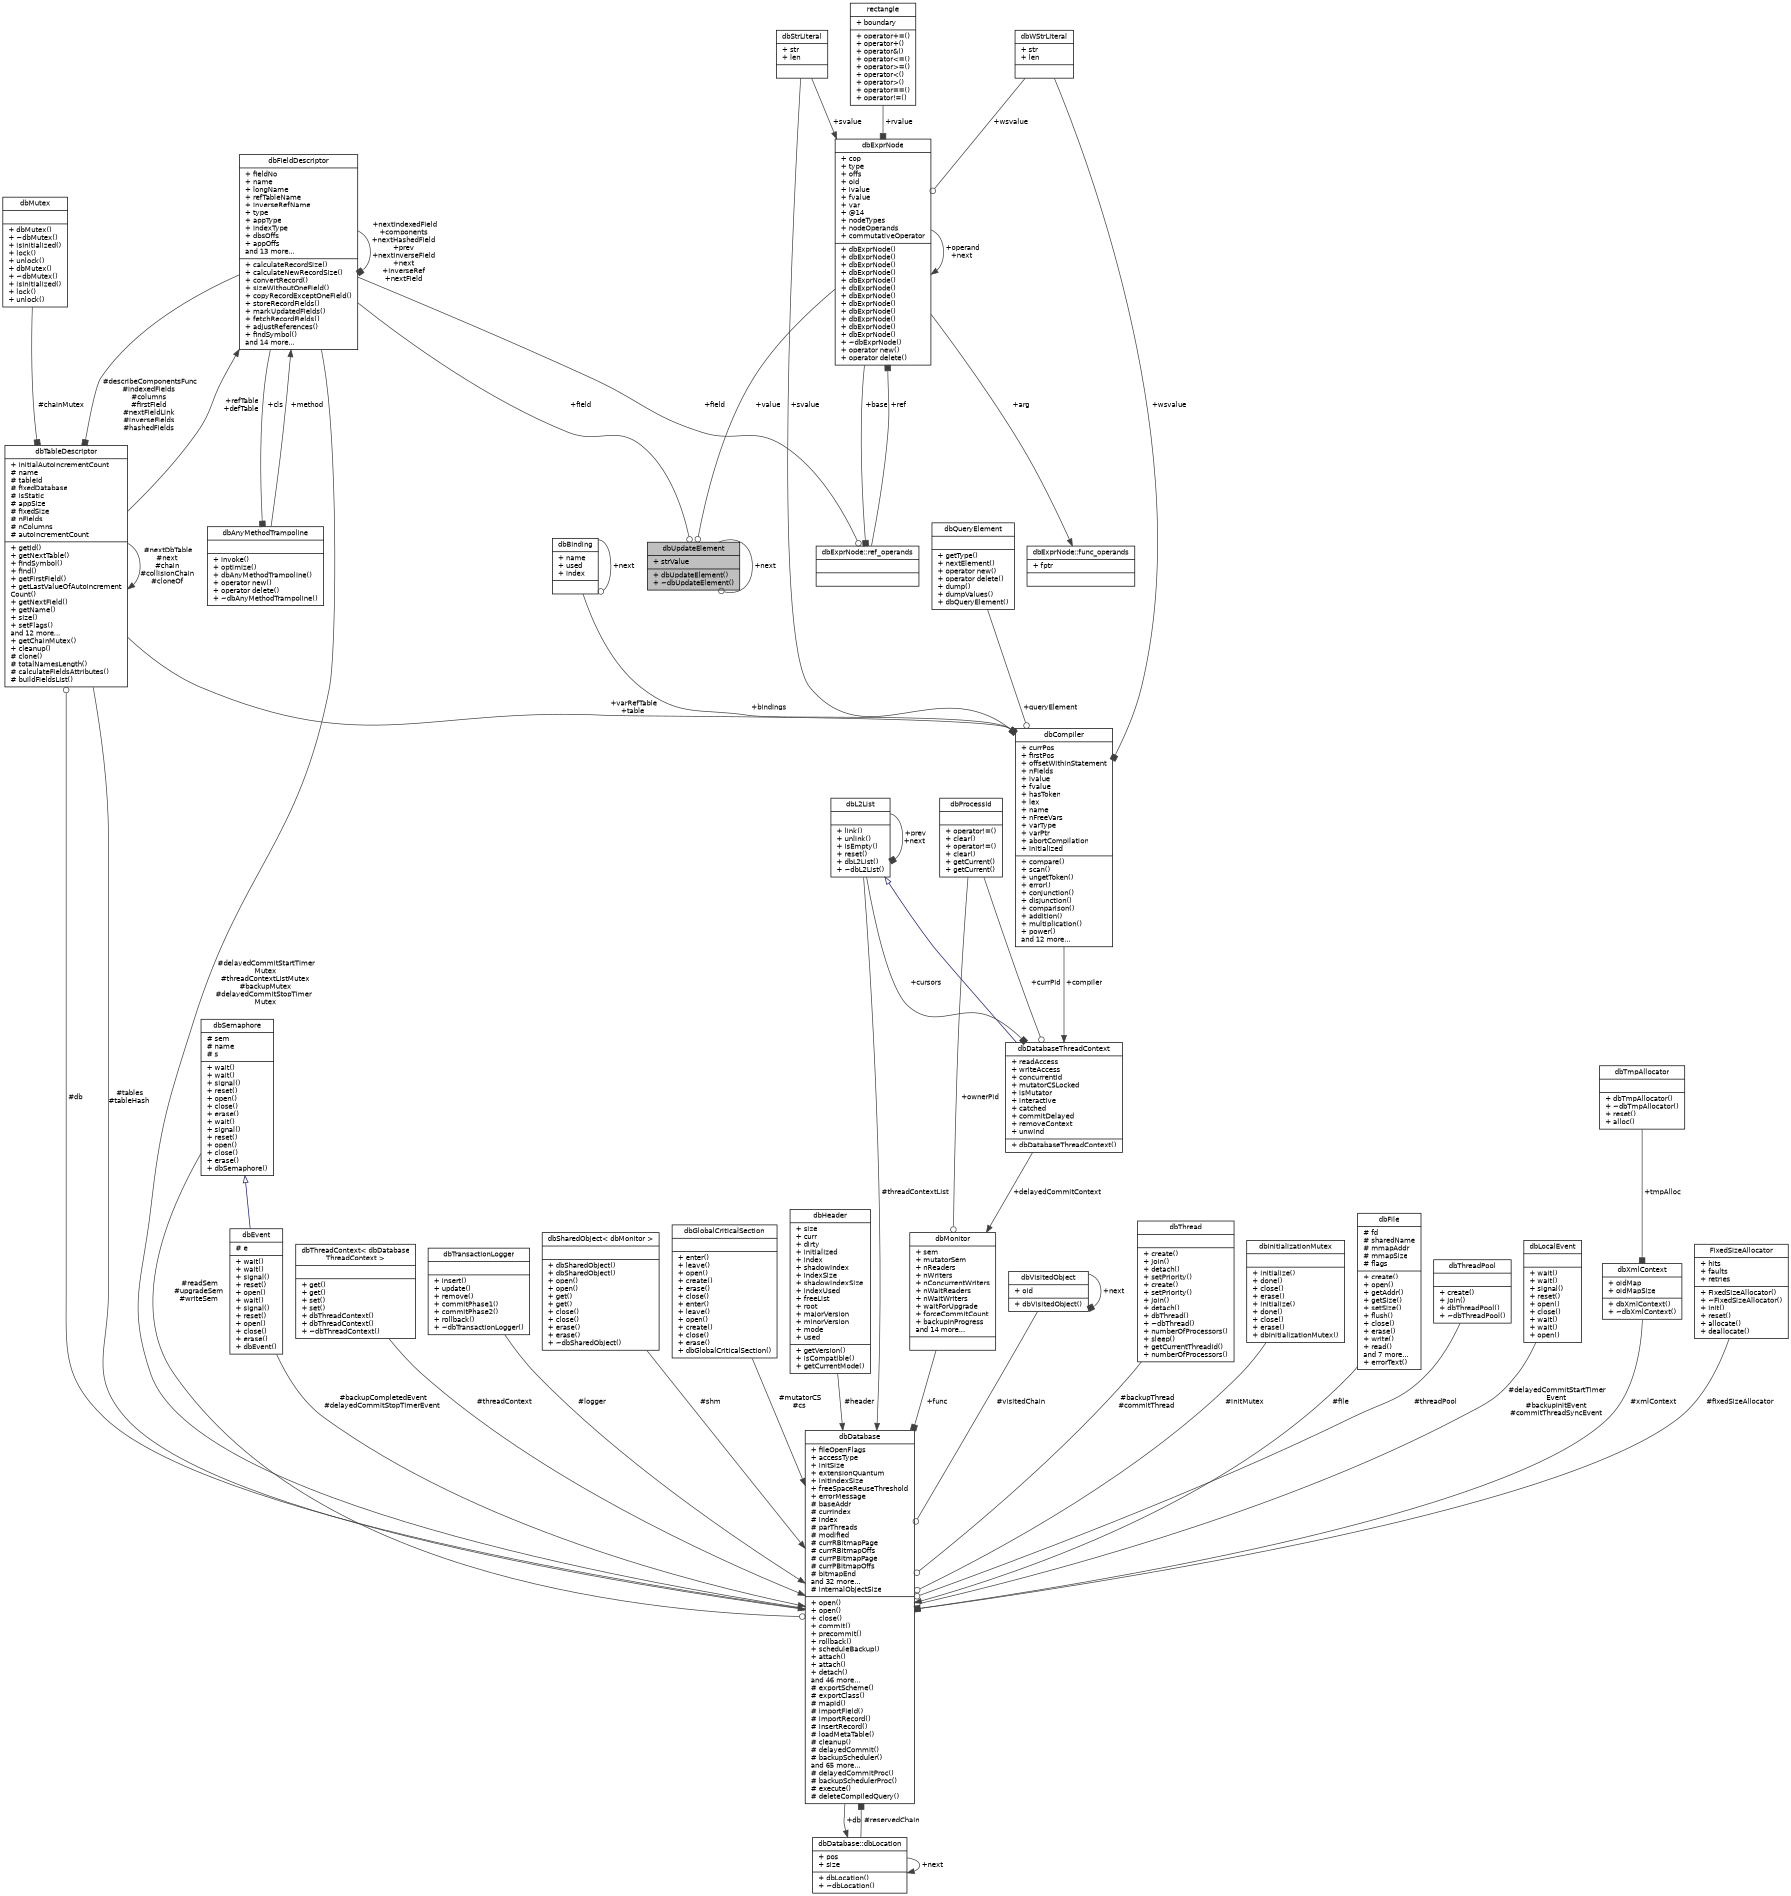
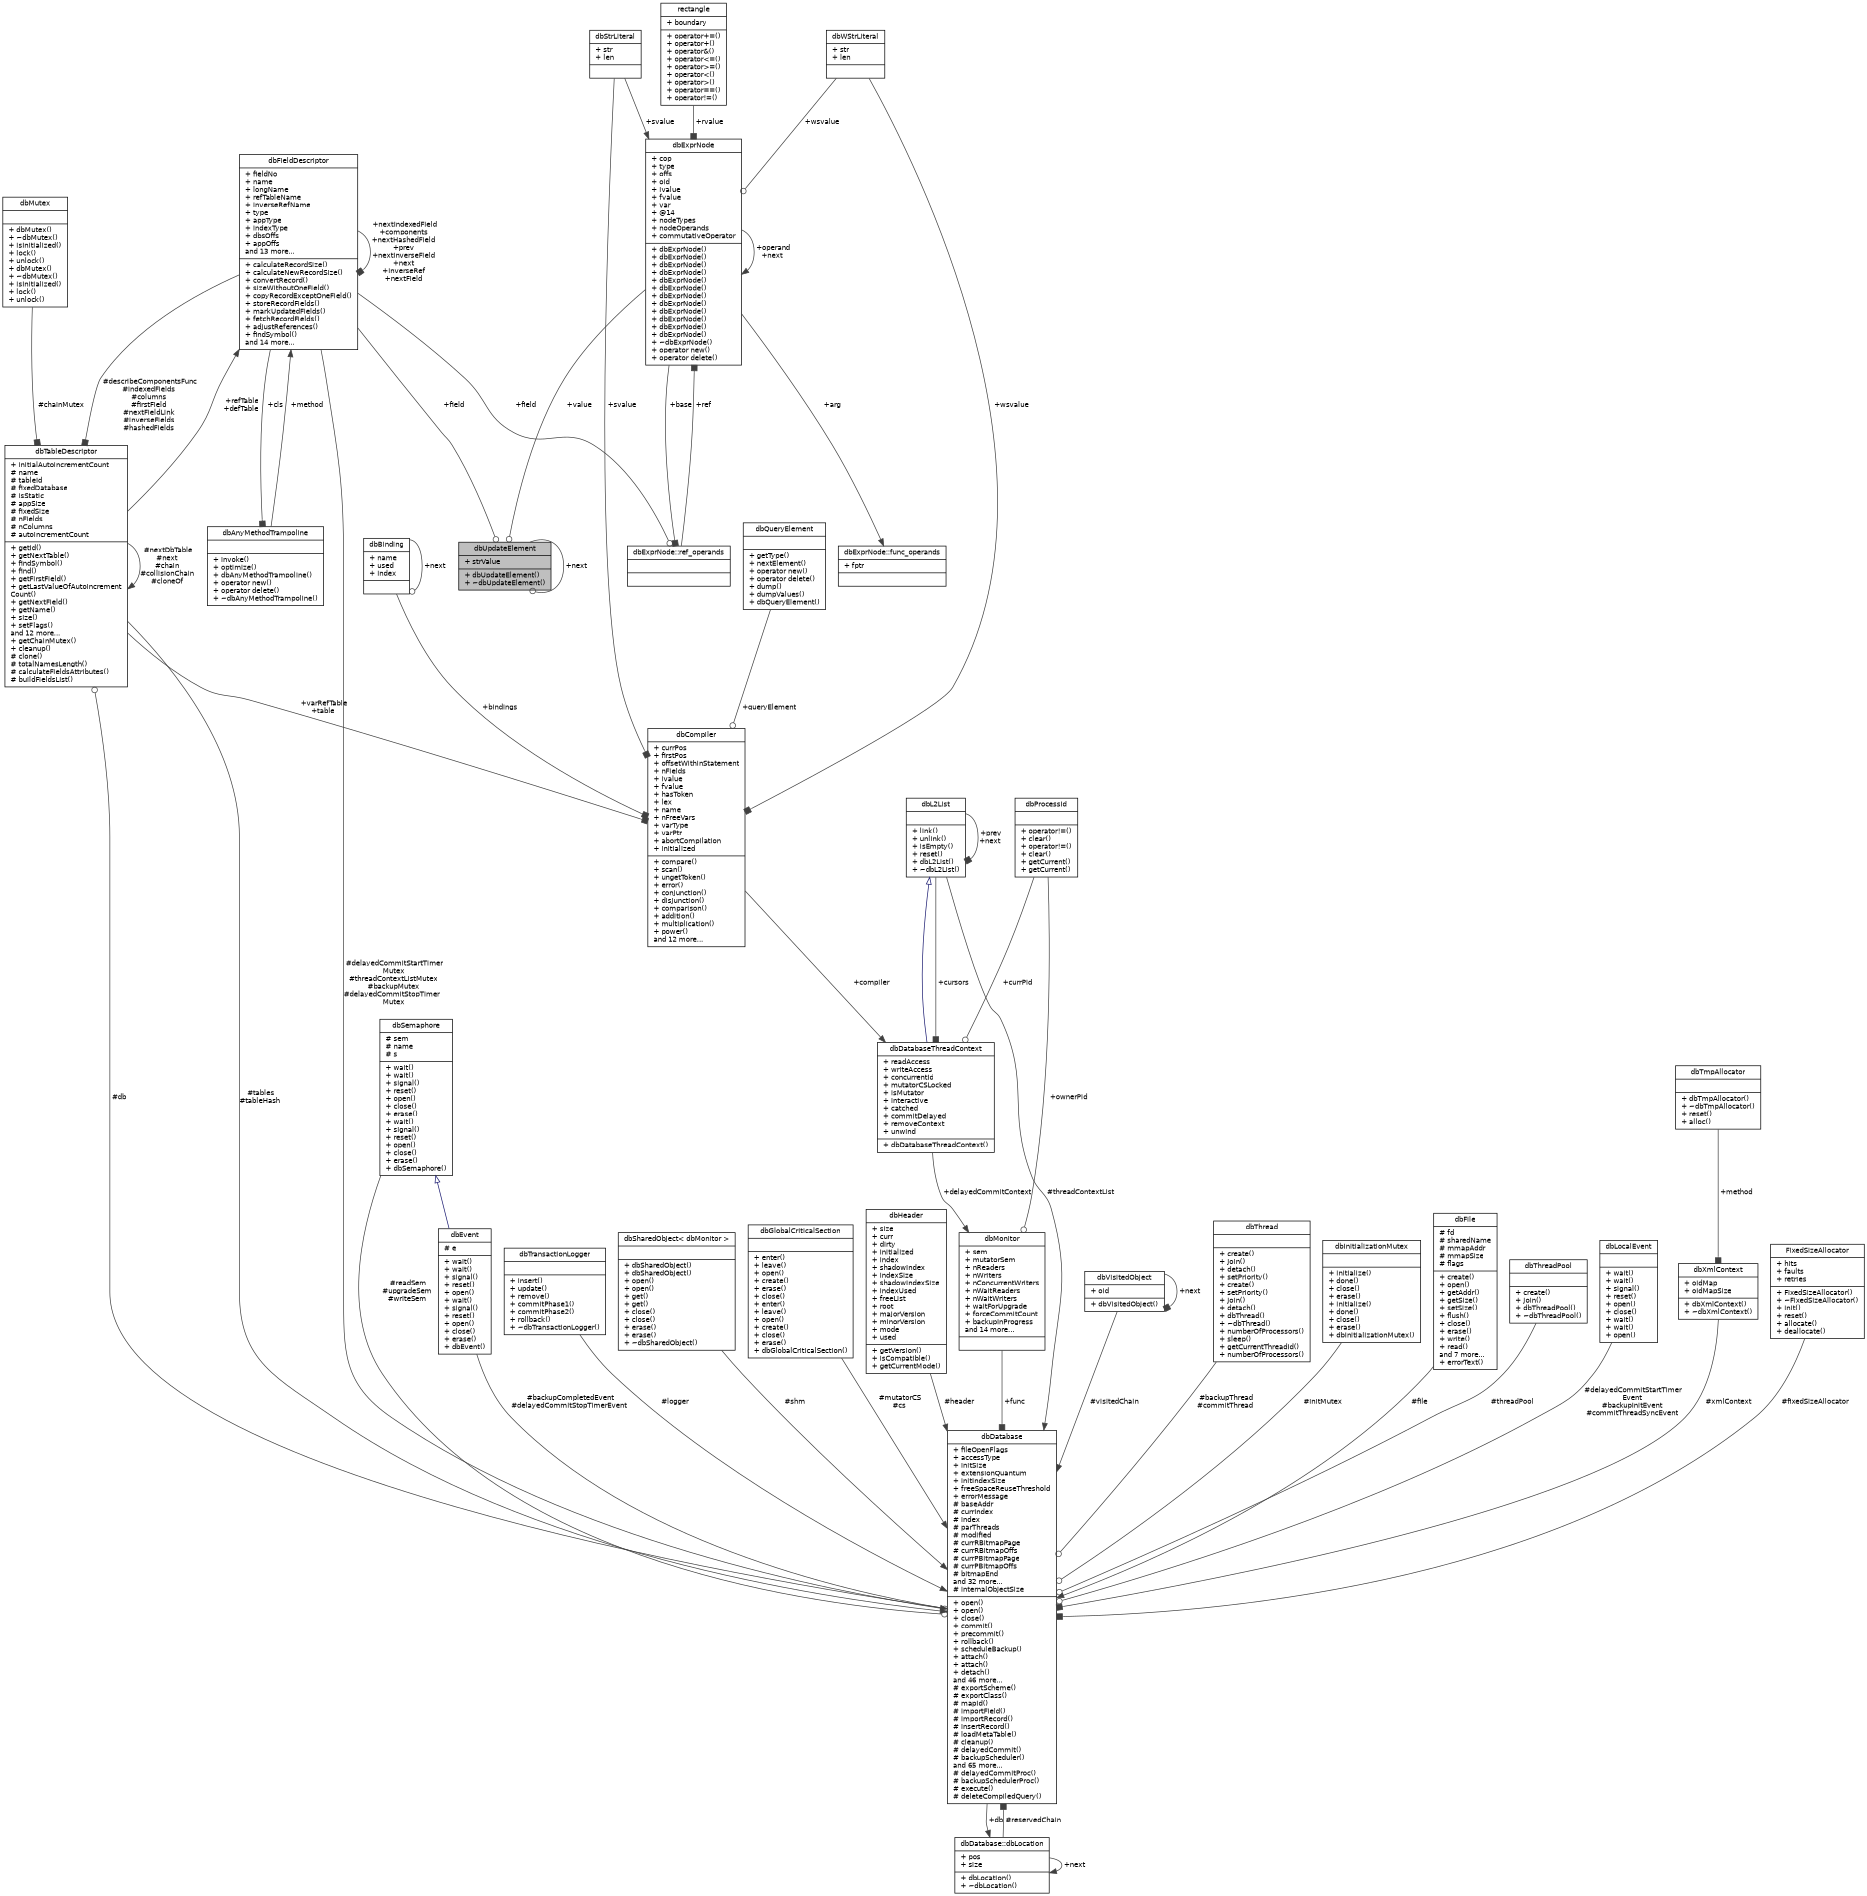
(1661, 1193) -> (1735, 1193)
(356, 1291) -> none
(978, 1415) -> (1088, 1388)
